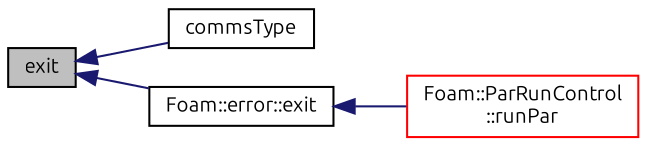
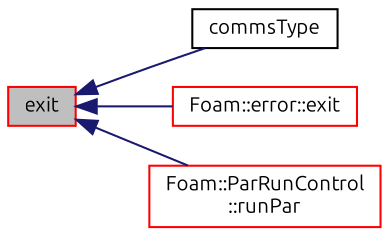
(42, 68) -> (42, 106)
(241, 106) -> (265, 106)
(381, 106) -> (142, 147)
